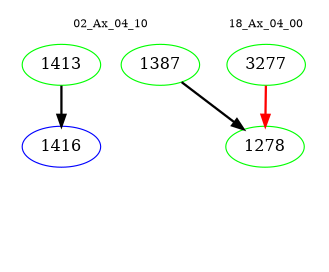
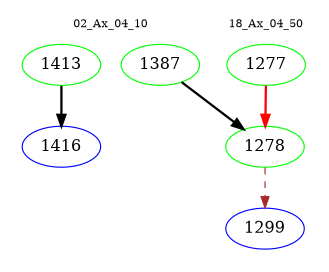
(266, 24) -> (266, 24)
(266, 65) -> (266, 65)
none -> (265, 229)
